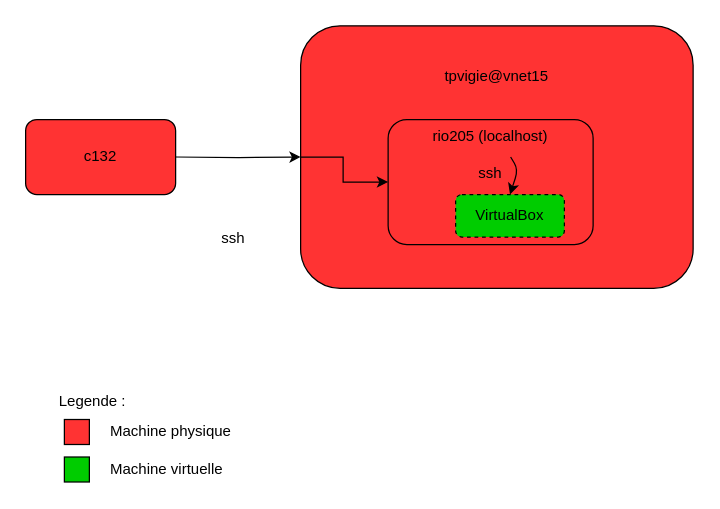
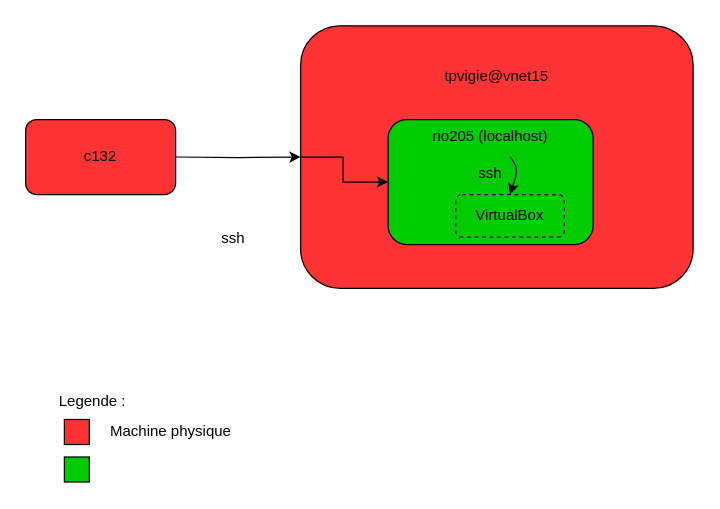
(491, 182) -> (491, 182)
(177, 469) -> none
